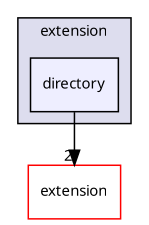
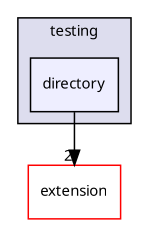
(74, 32) -> (74, 32)
